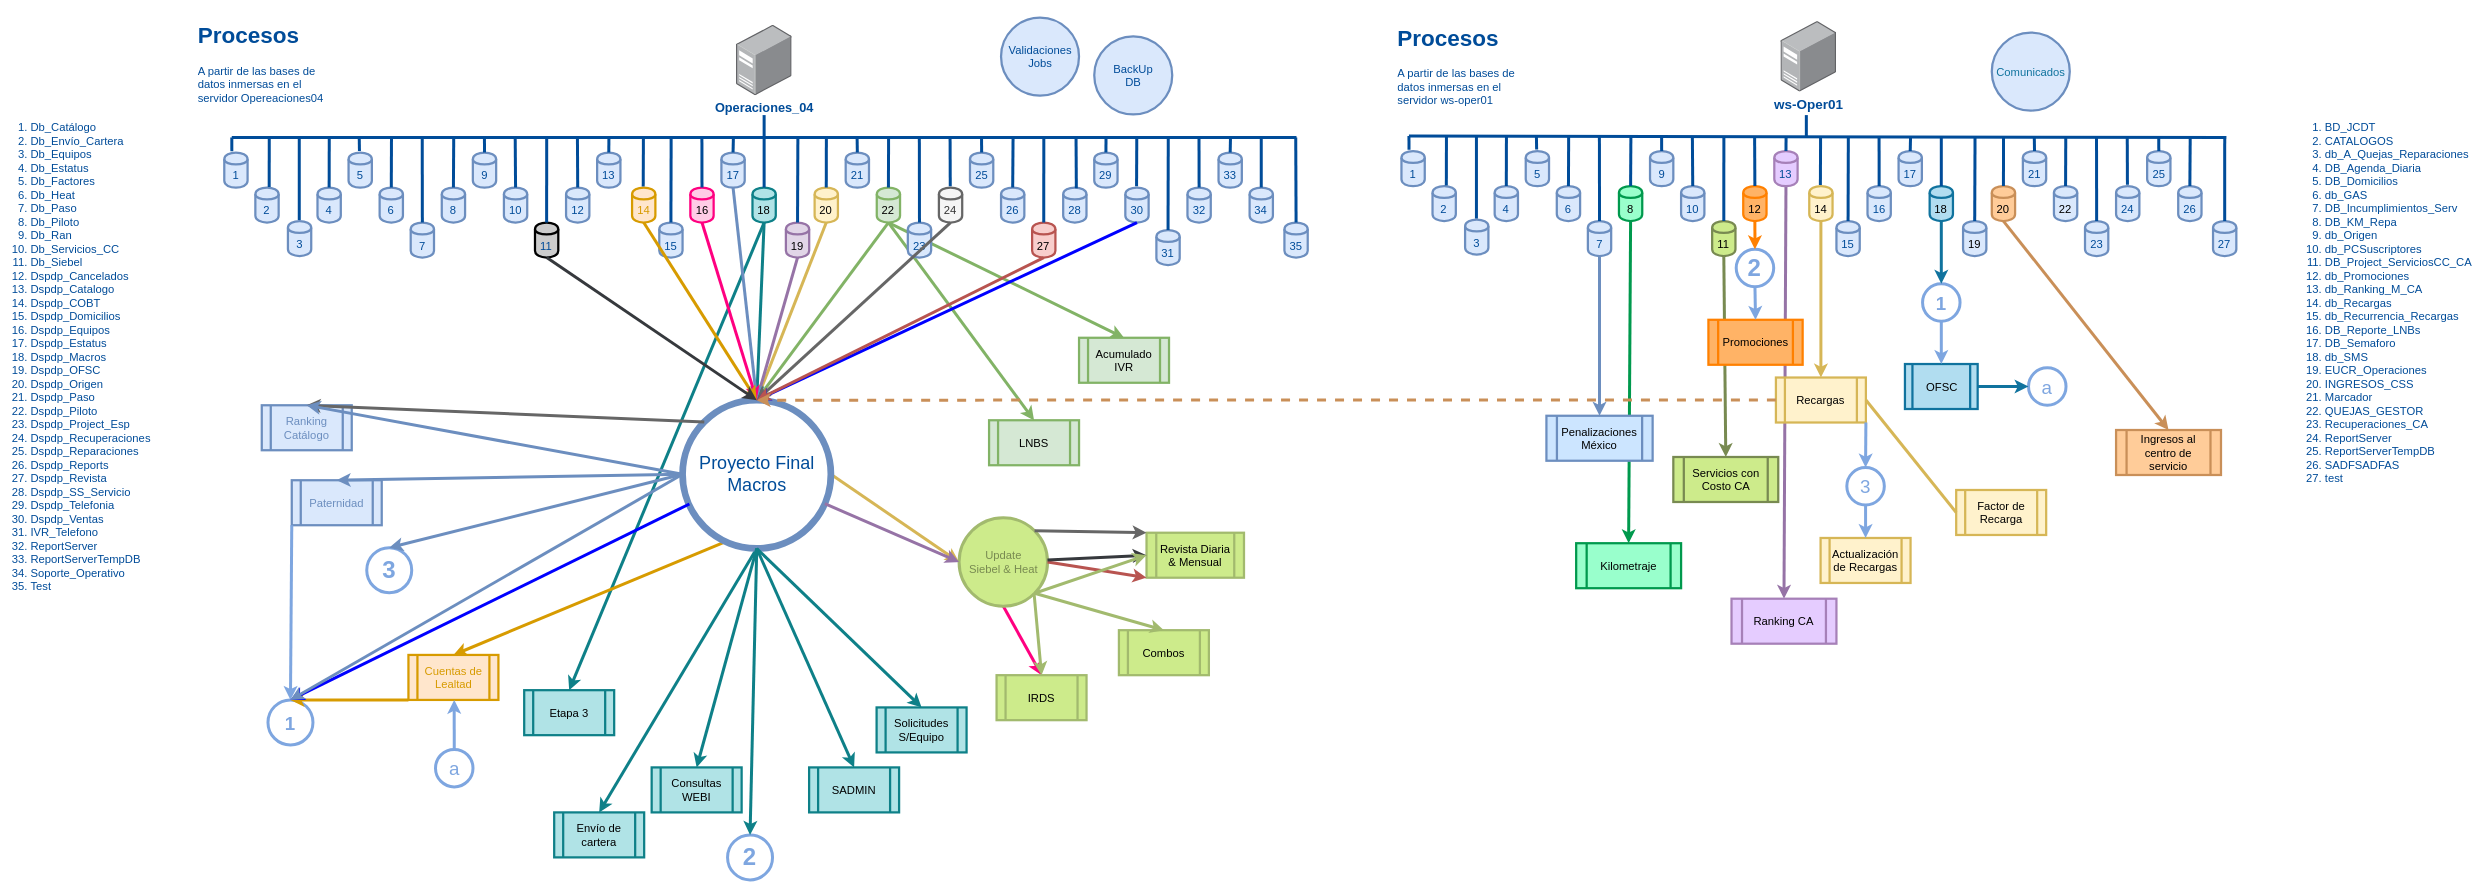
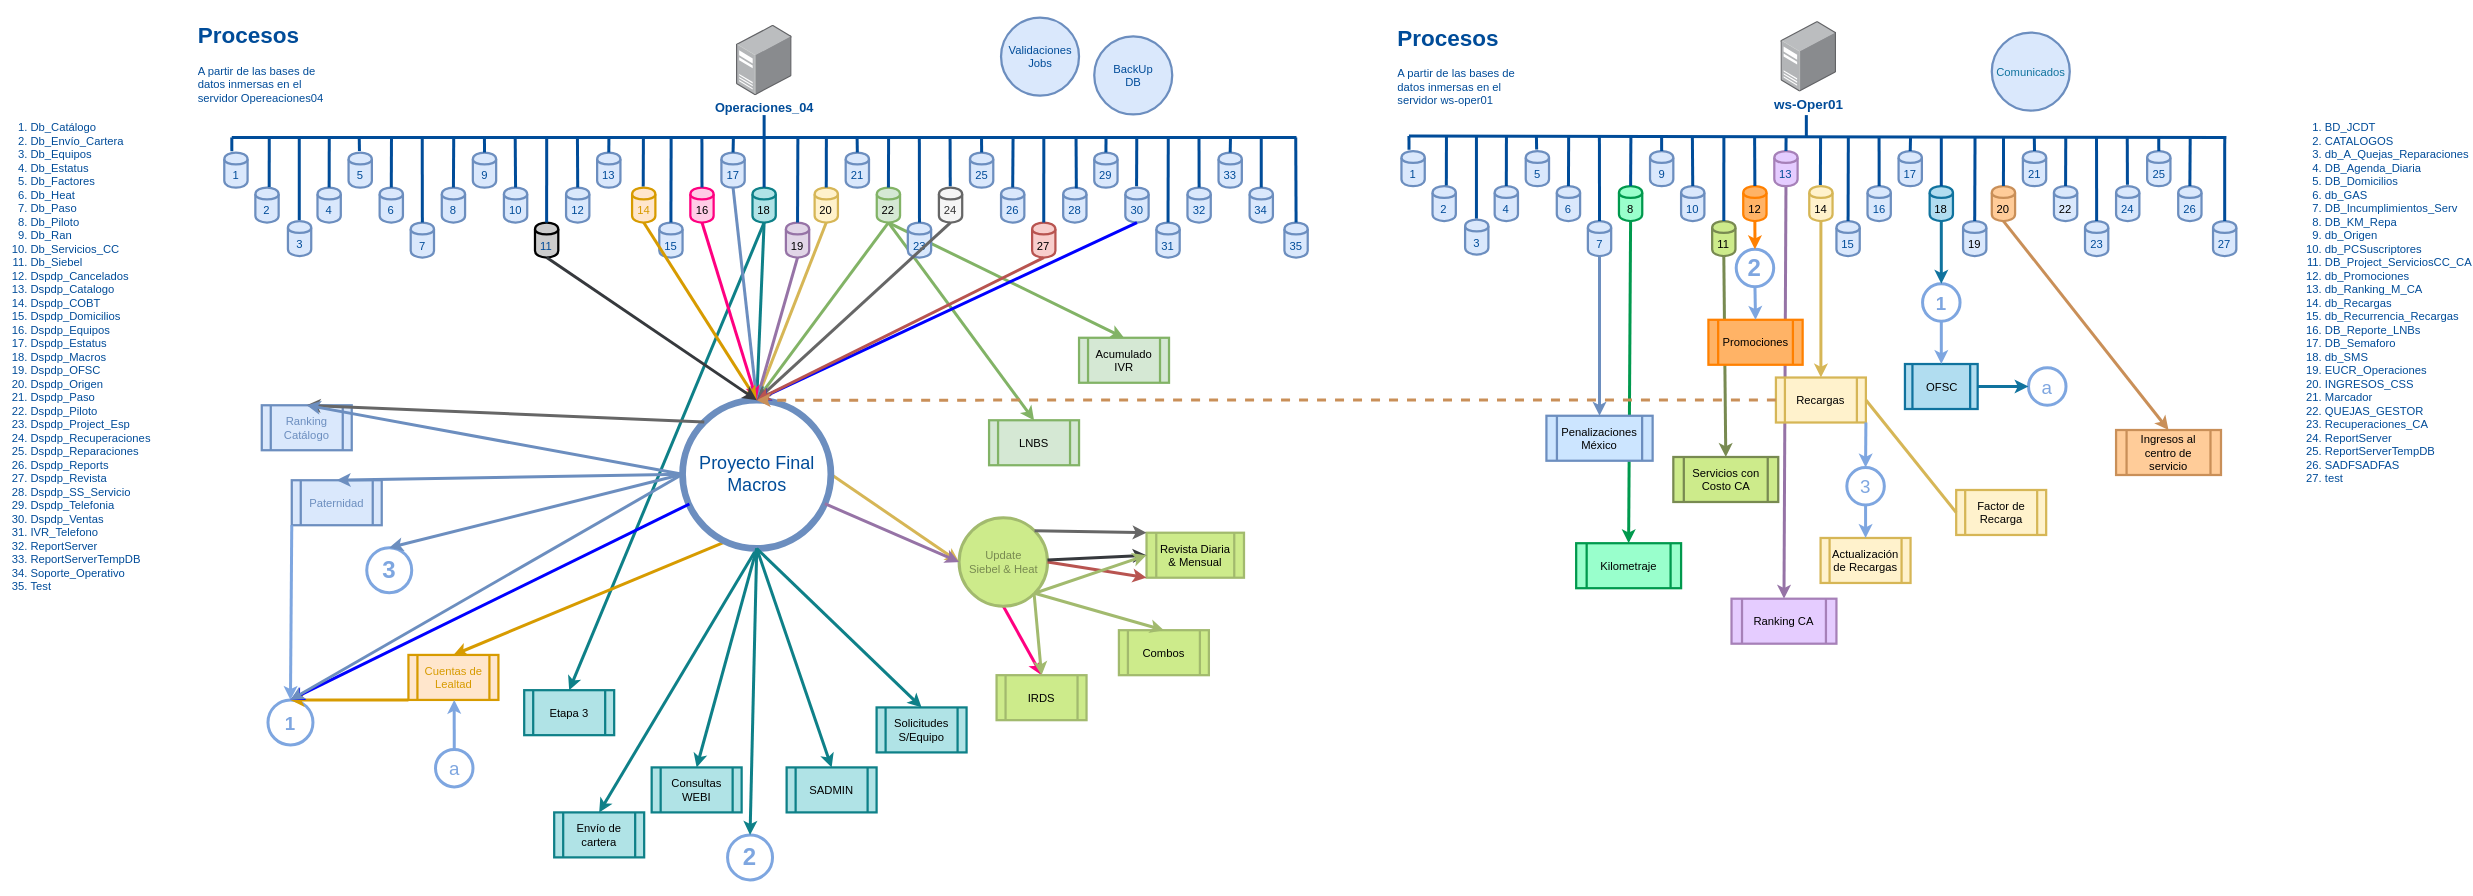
(1168, 248) -> (1168, 240)
(854, 790) -> (831, 790)
